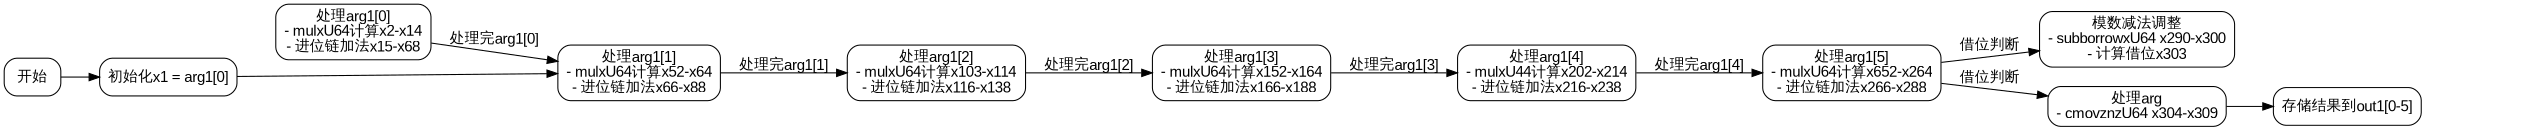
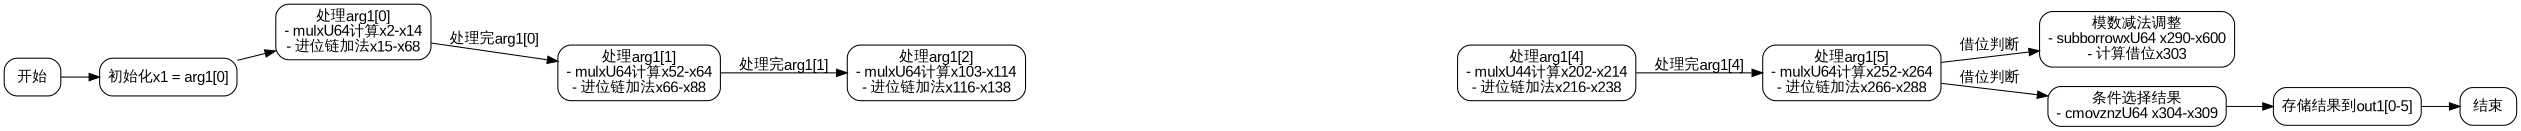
(2137, 39) -> (2137, 39)
(1242, 73) -> none
(1852, 73) -> (1852, 73)
(392, 75) -> (251, 57)
(2137, 106) -> (2137, 106)
none -> (2488, 106)
